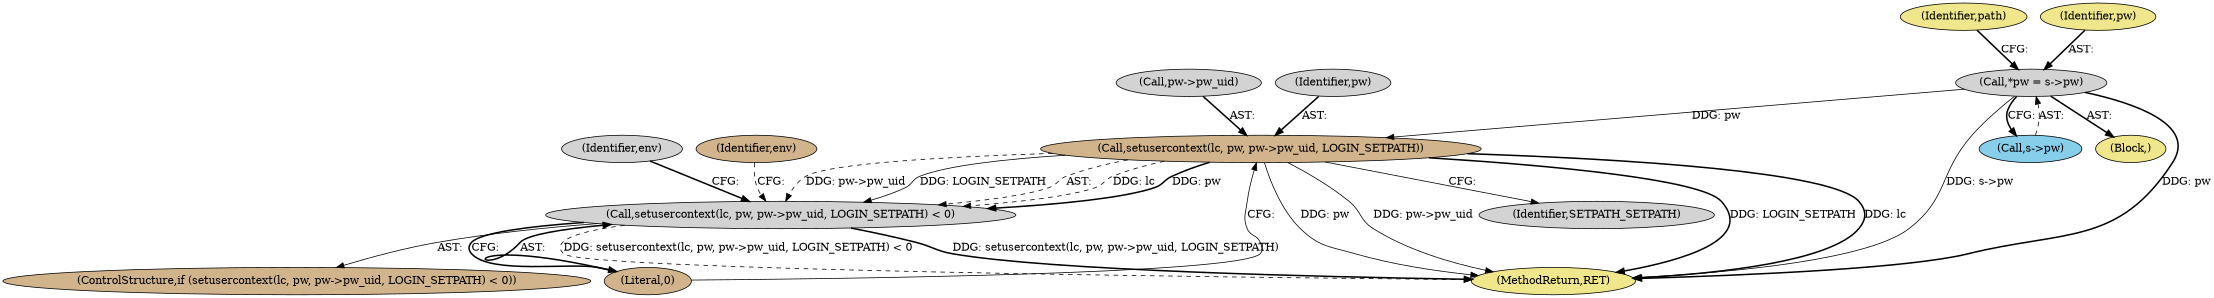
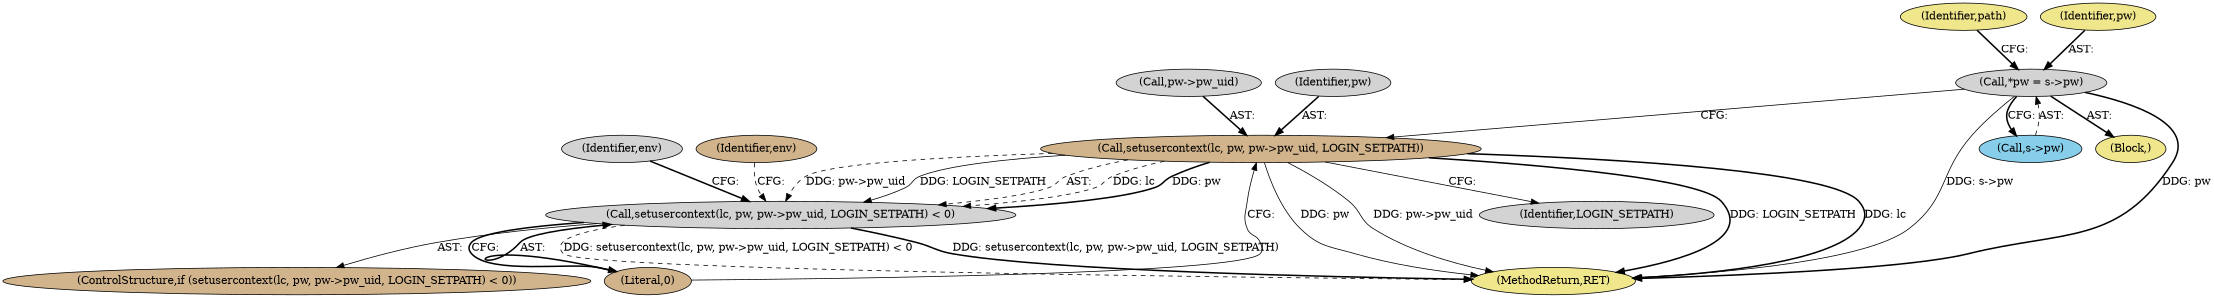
(1716, 116) -> (1716, 116)
(1597, 215) -> (1597, 215)
